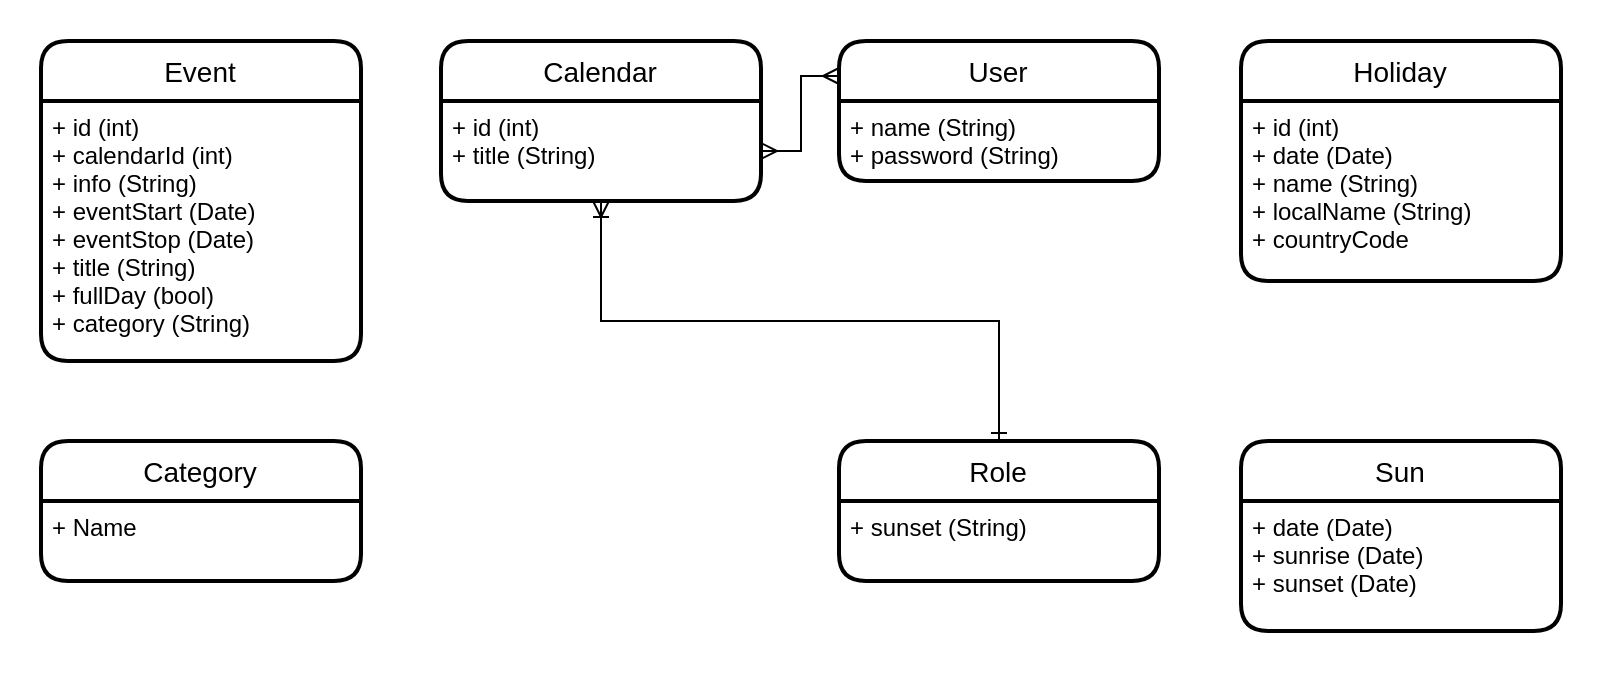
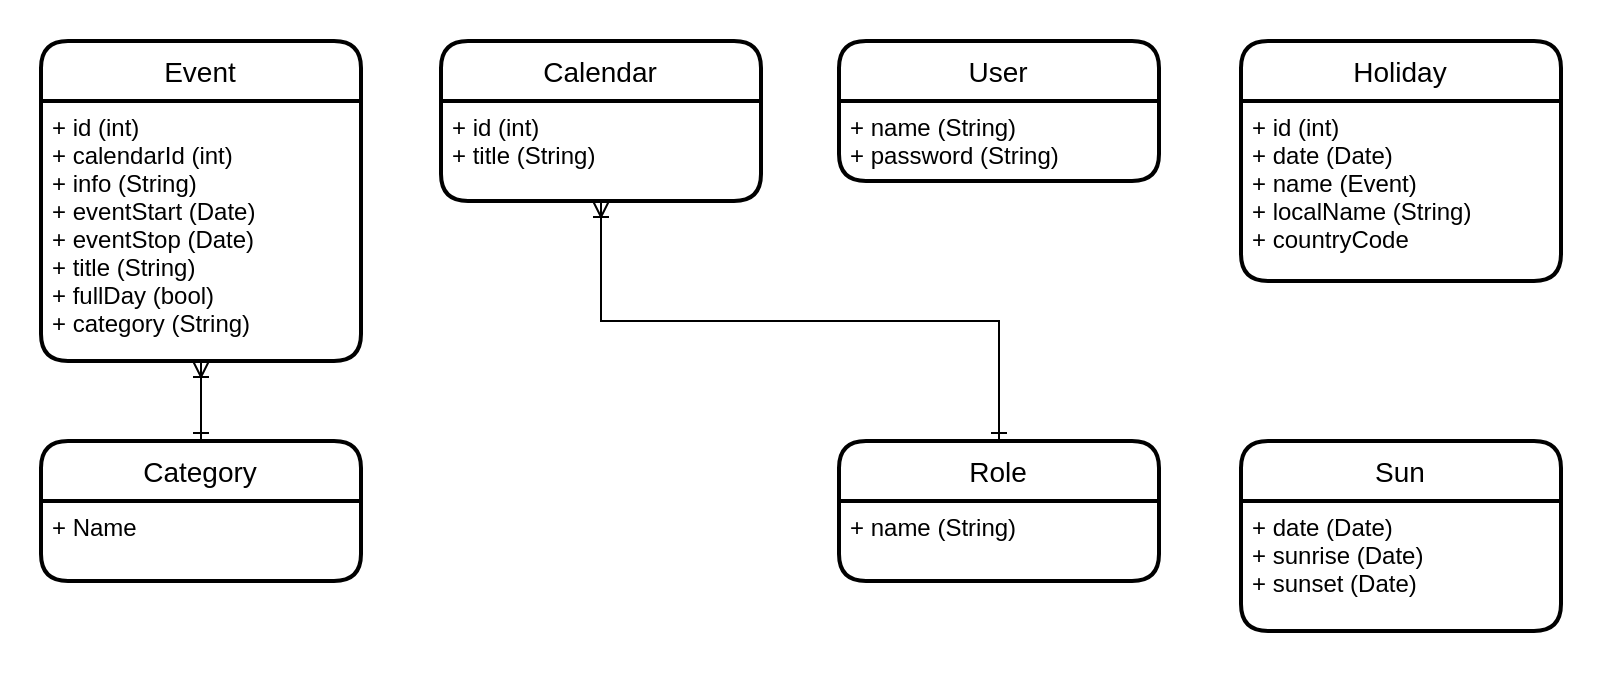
(801, 114) -> none
(1307, 128) -> (1307, 128)
none -> (201, 403)
(955, 528) -> (941, 528)
